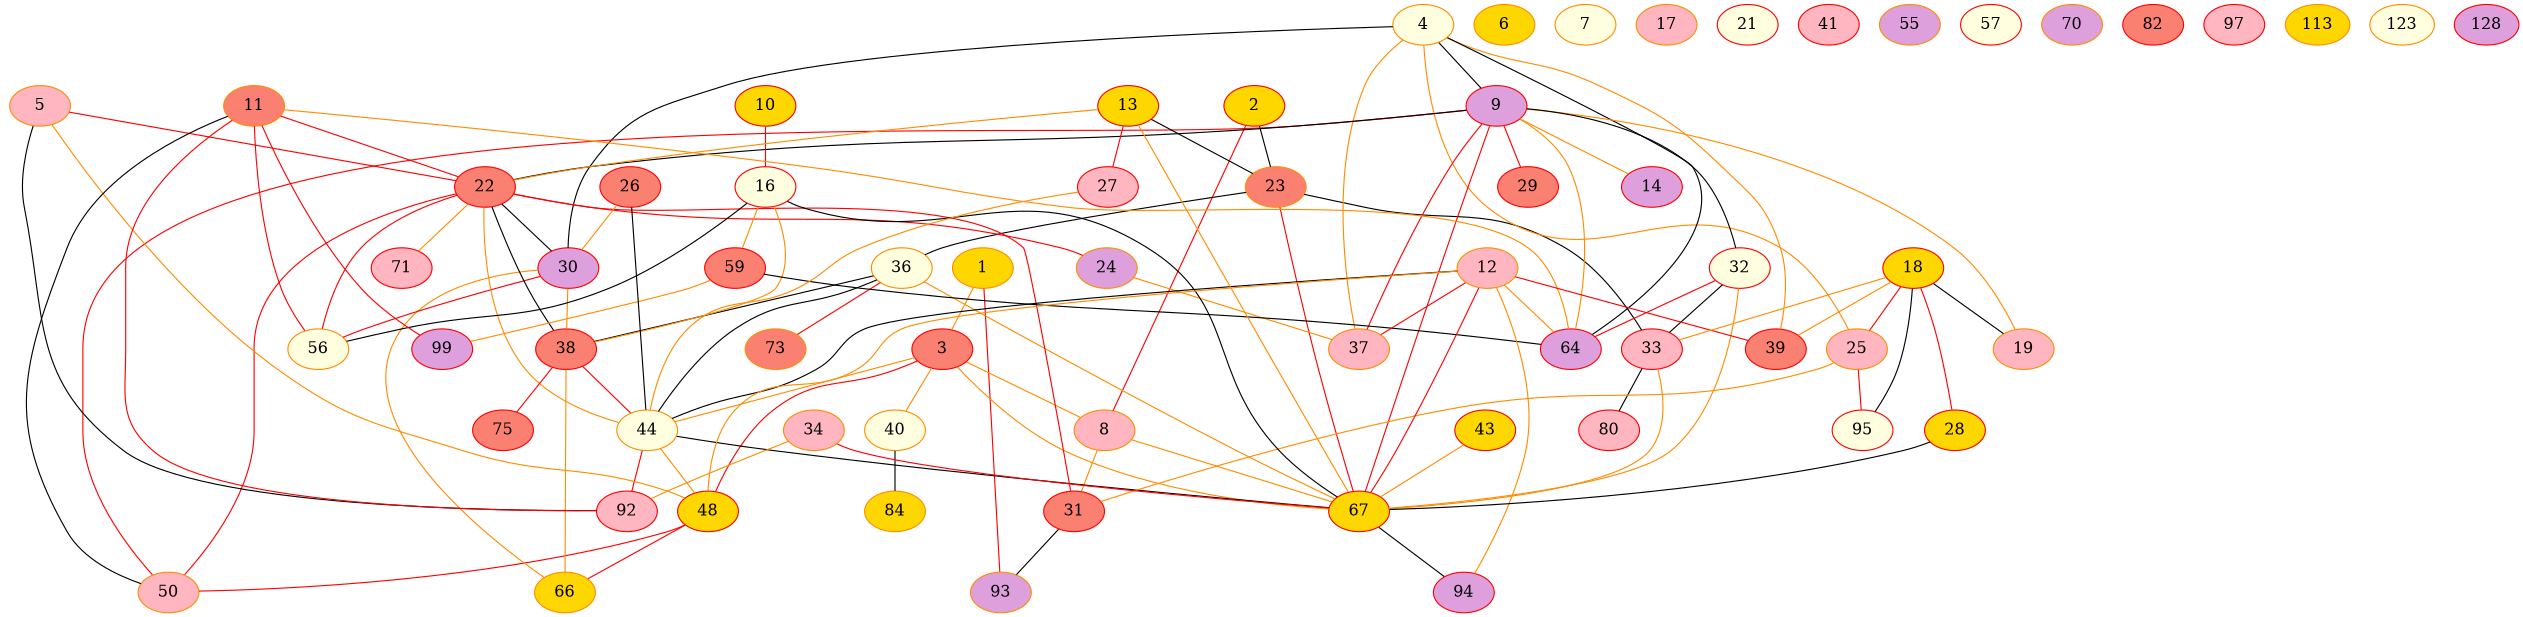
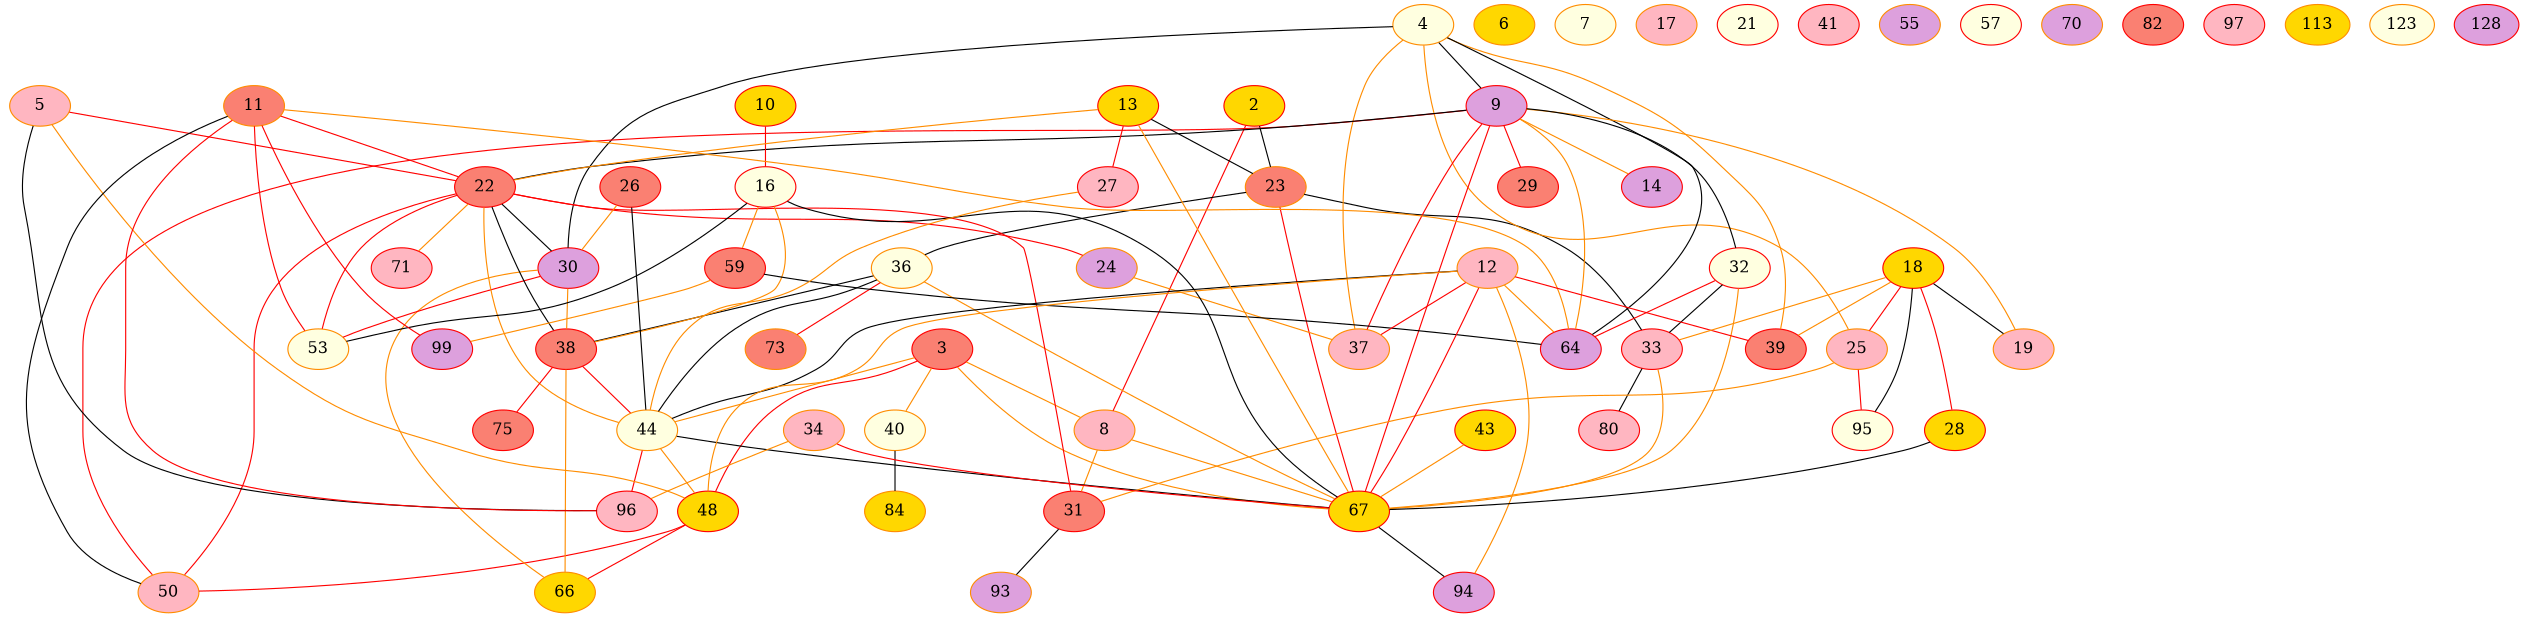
(983, 268) -> none
(318, 349) -> (318, 349)
(627, 511) -> (627, 511)
